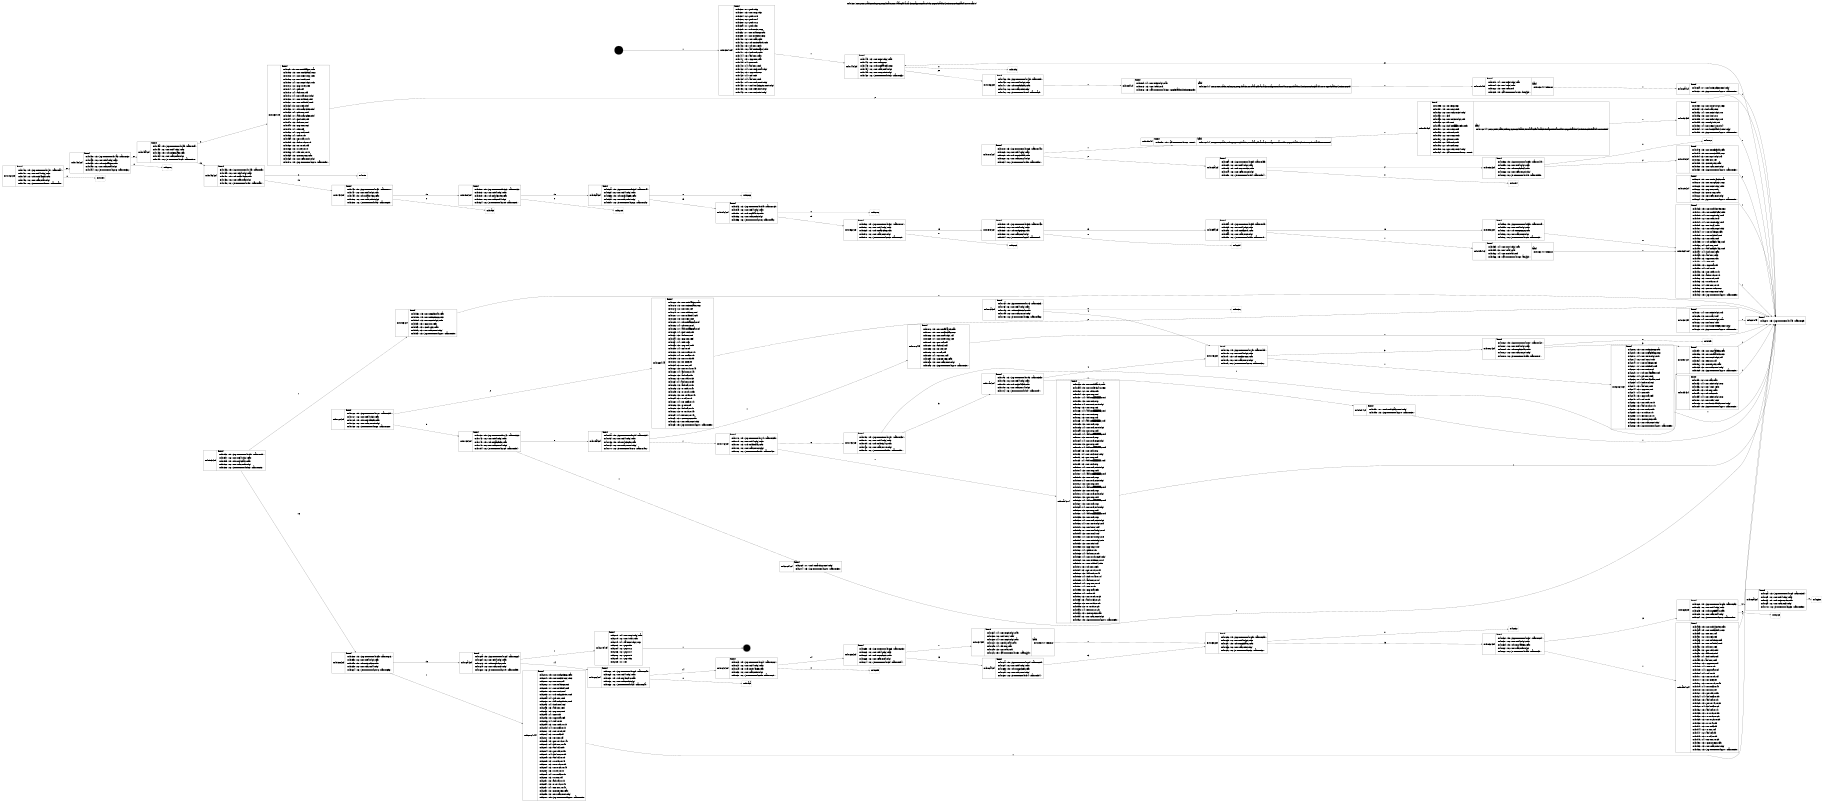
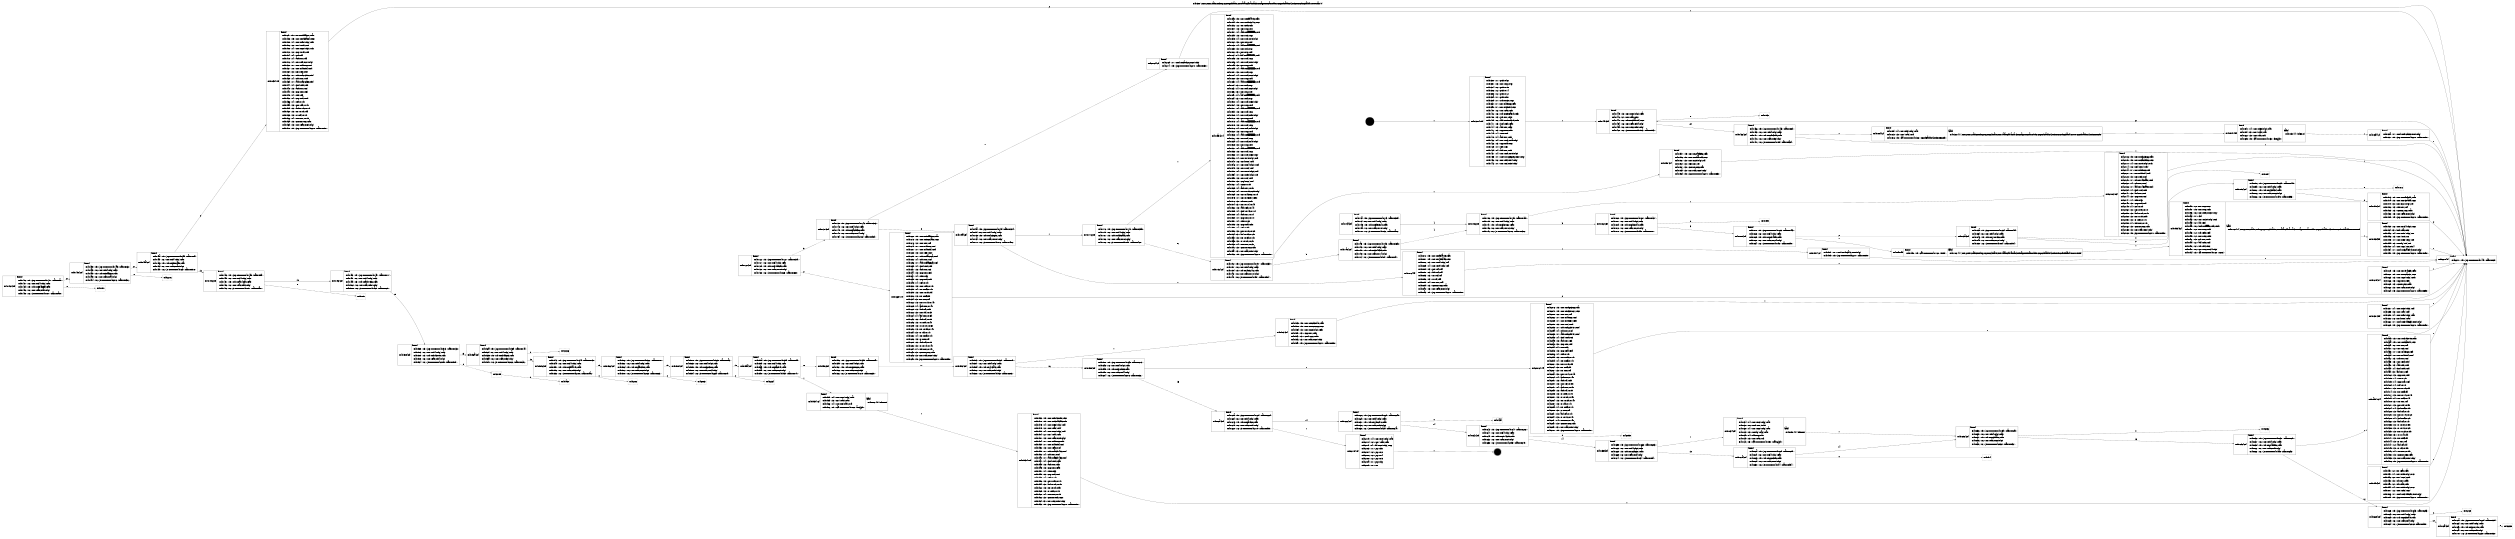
(438, 205) -> (530, 378)
(1610, 241) -> (916, 366)
(1236, 310) -> none
(1611, 345) -> (1695, 230)
none -> (1987, 458)
(1498, 466) -> (2171, 146)
(1088, 656) -> (1839, 447)
